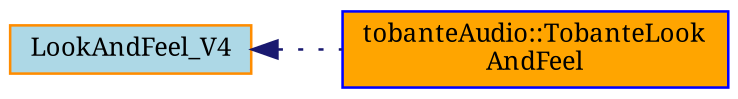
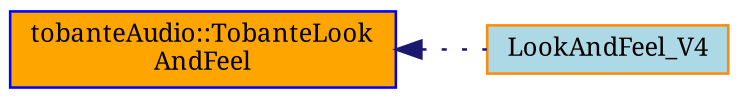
(310, 49) -> (454, 49)
